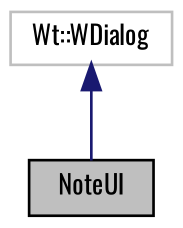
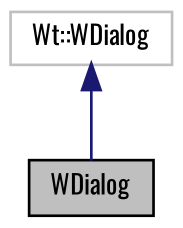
(91, 188) -> (91, 188)
